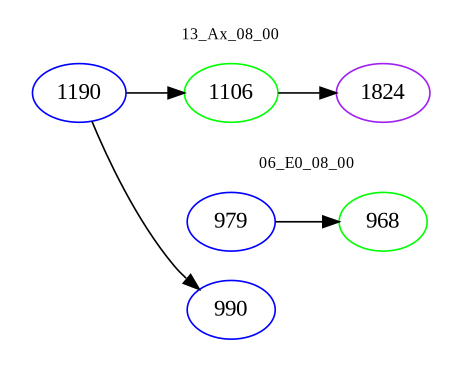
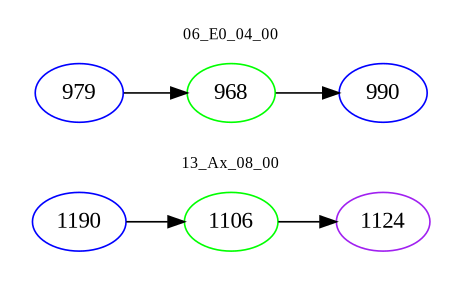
(383, 93) -> (383, 222)
(307, 164) -> (231, 35)
(132, 204) -> (299, 93)
